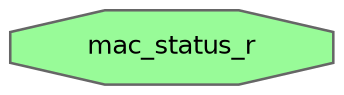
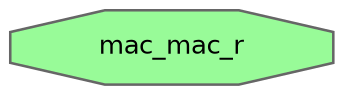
(172, 47) -> (172, 47)
